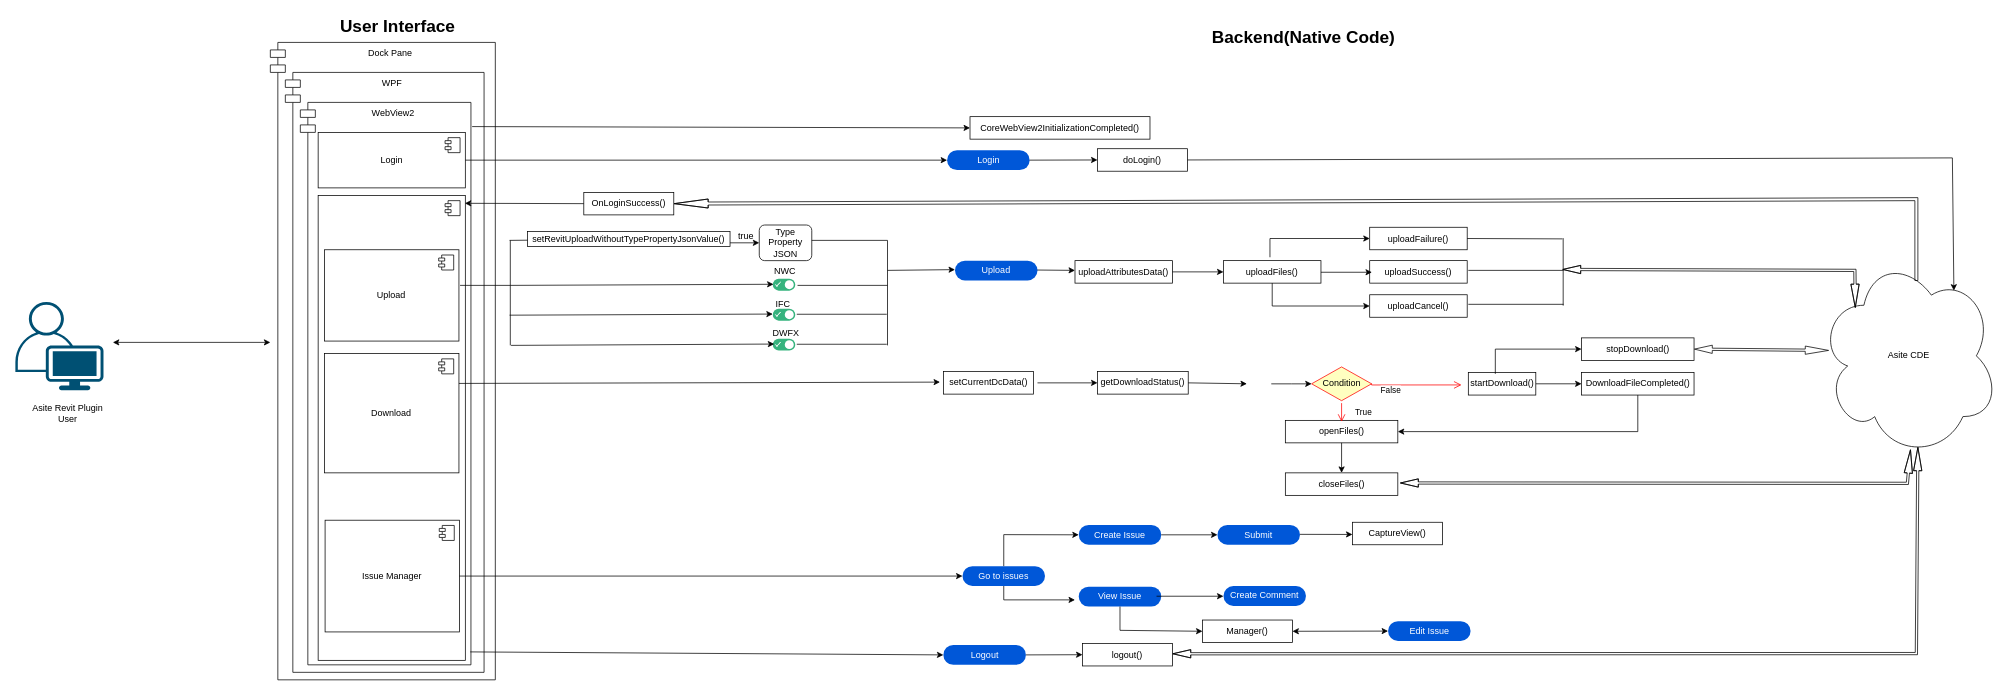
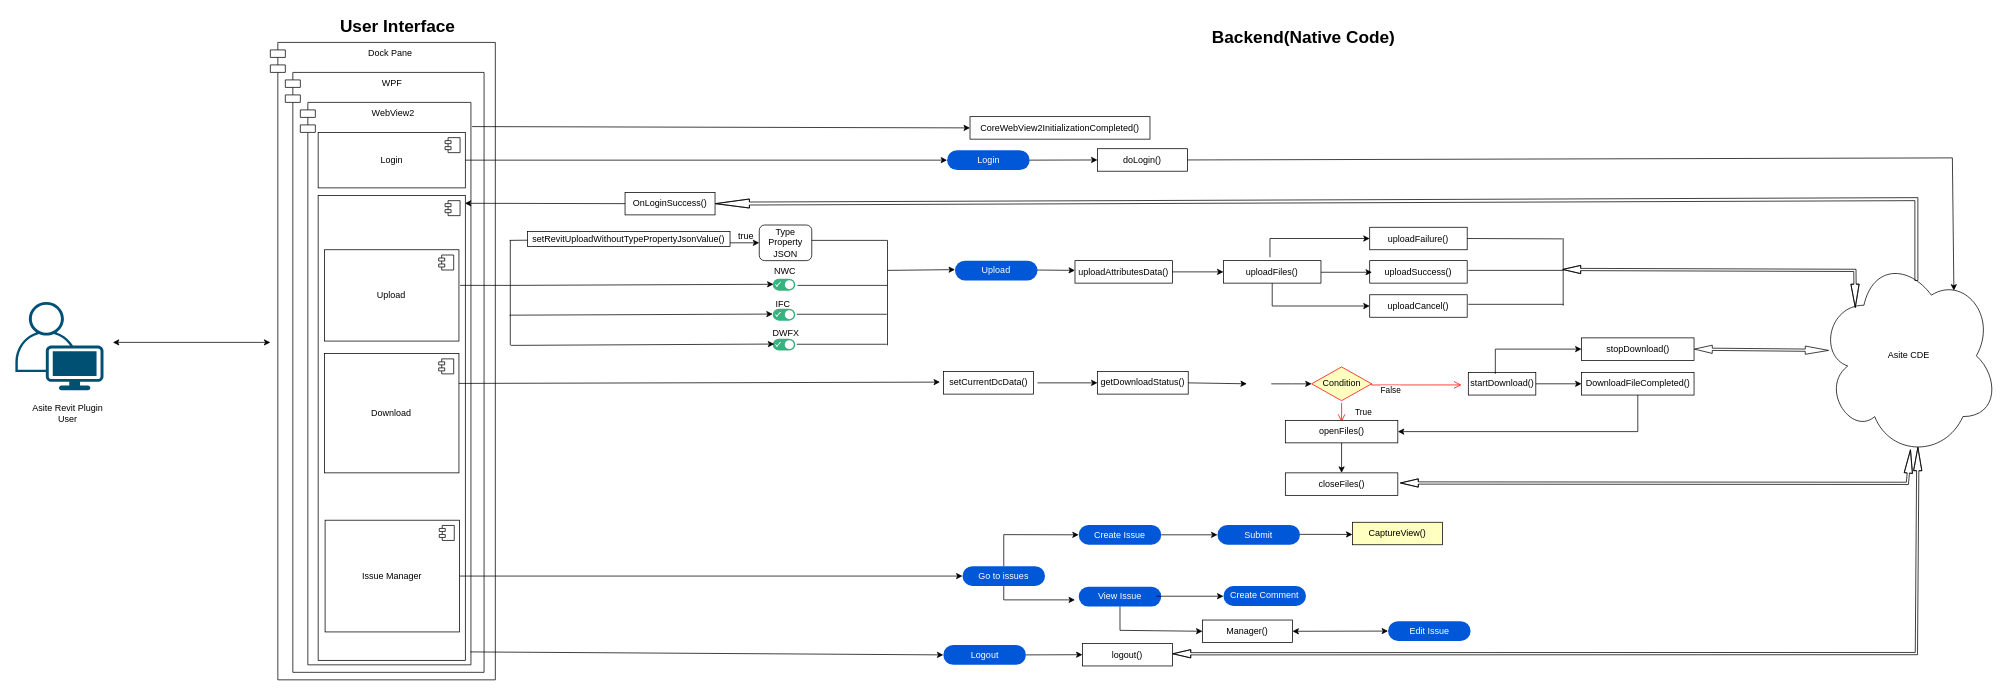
(629, 204) -> (670, 204)
(1398, 534) -> (1398, 534)
